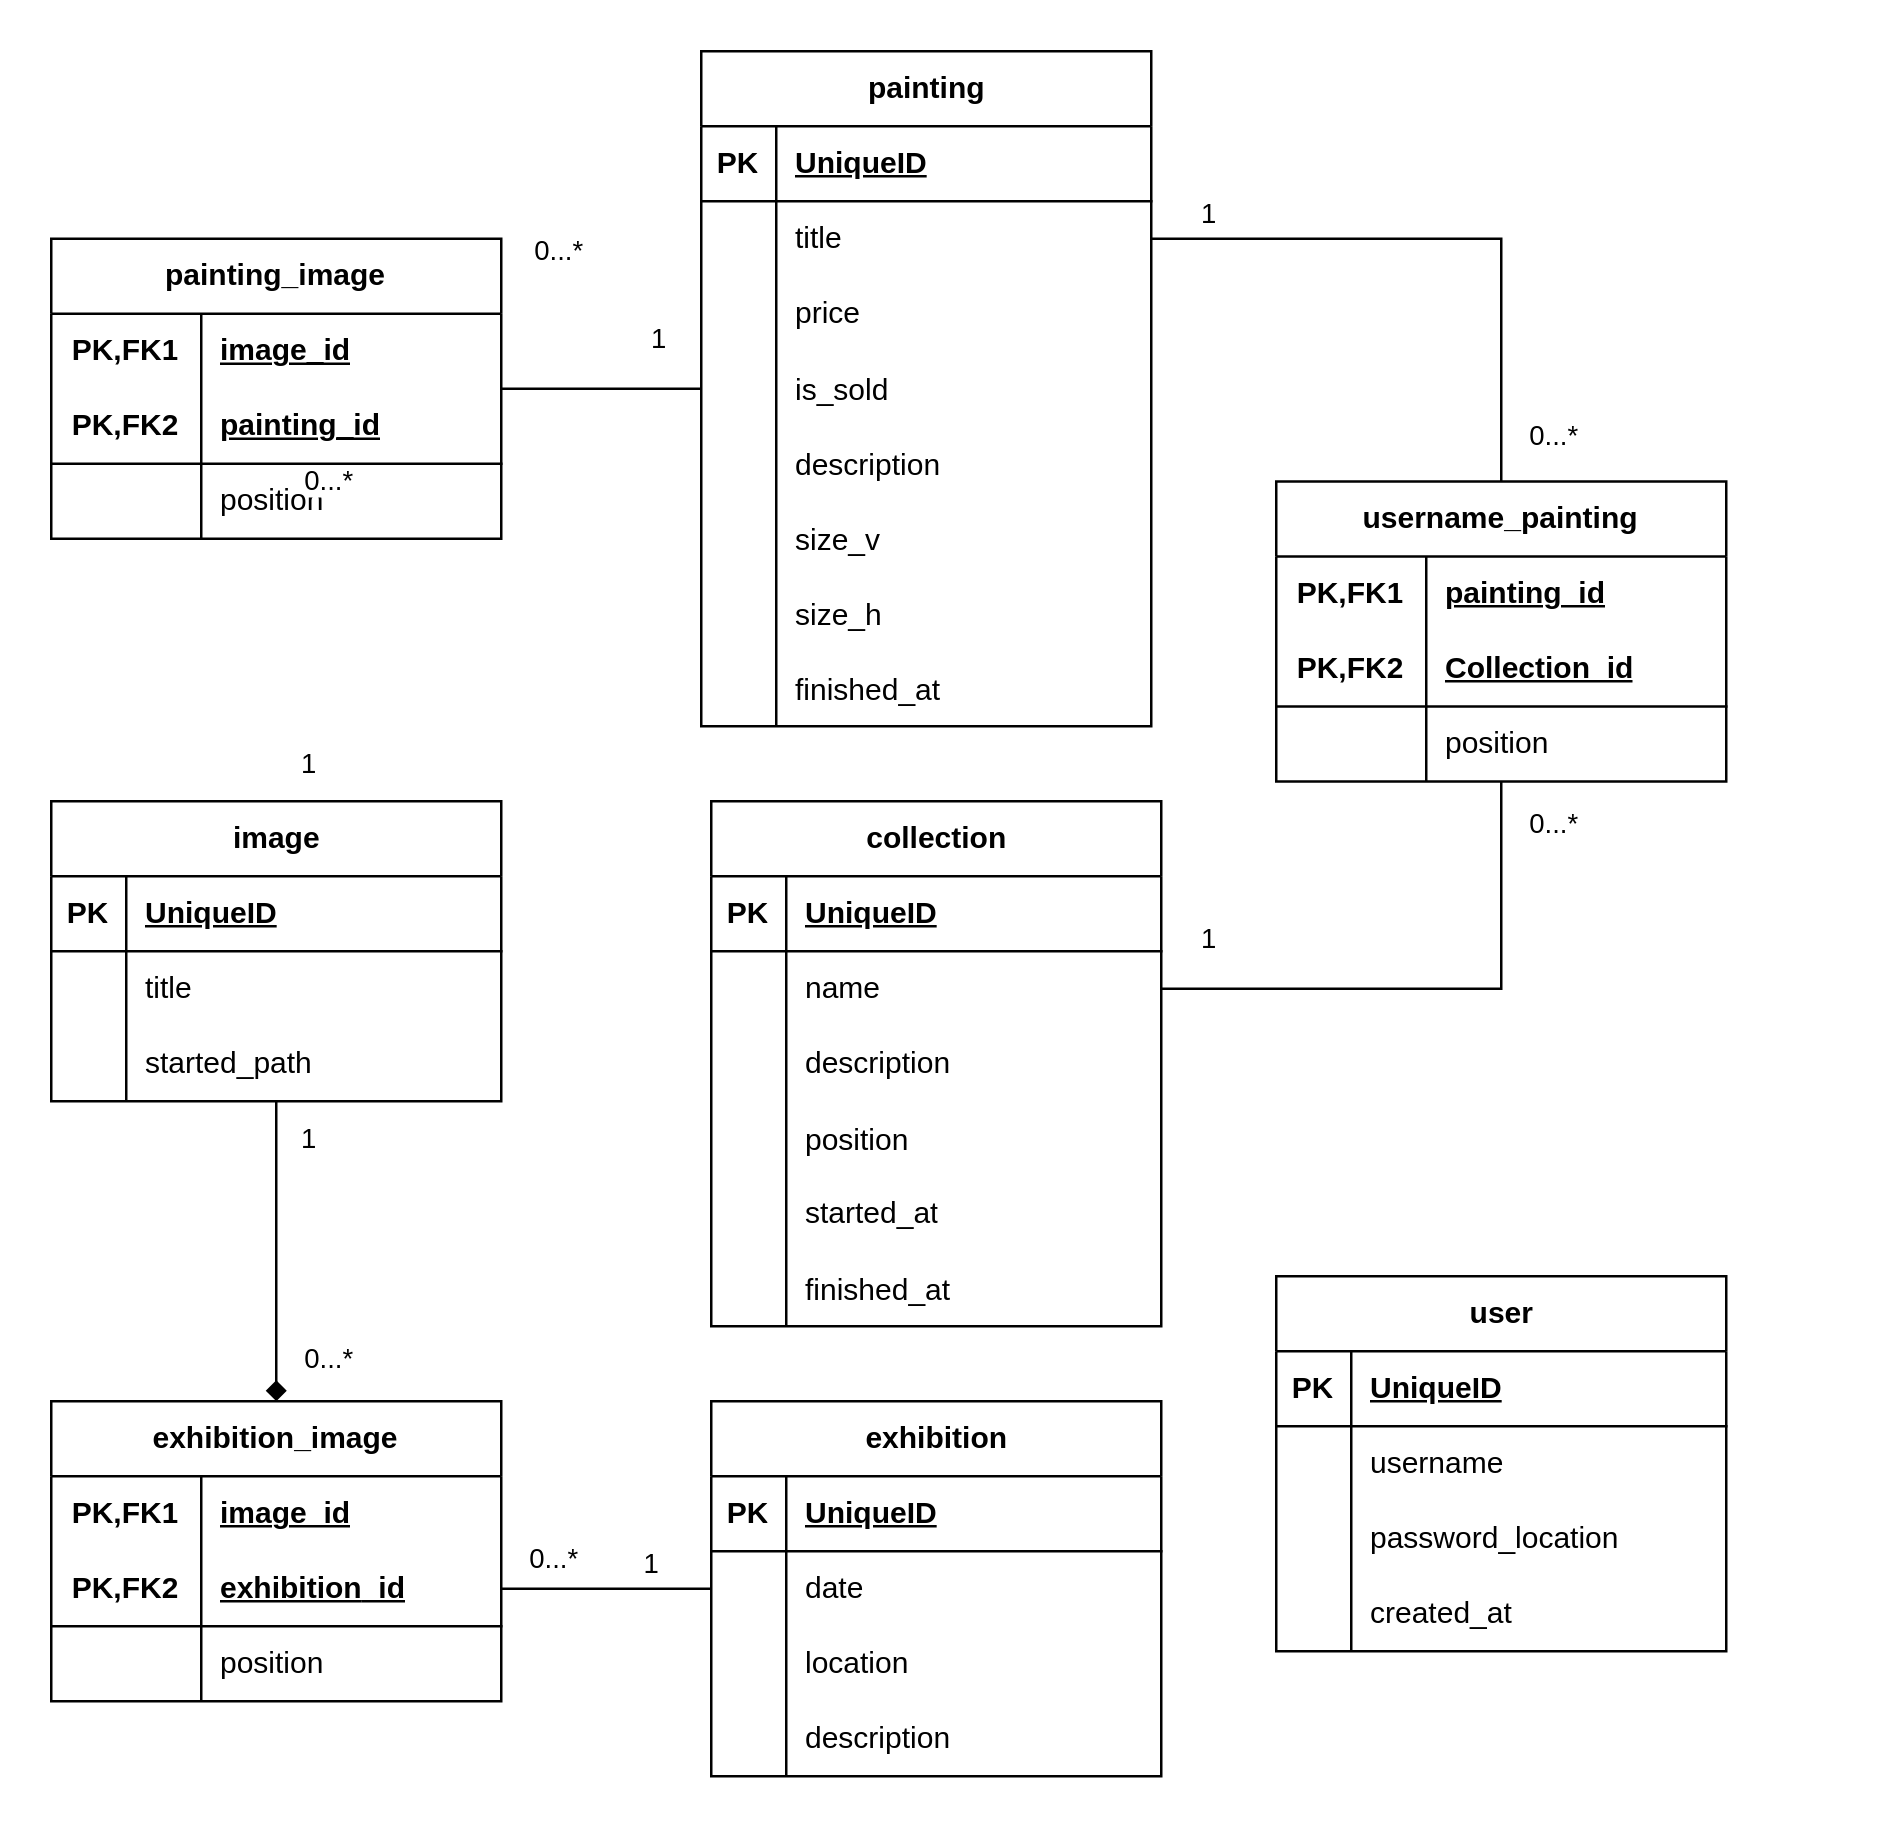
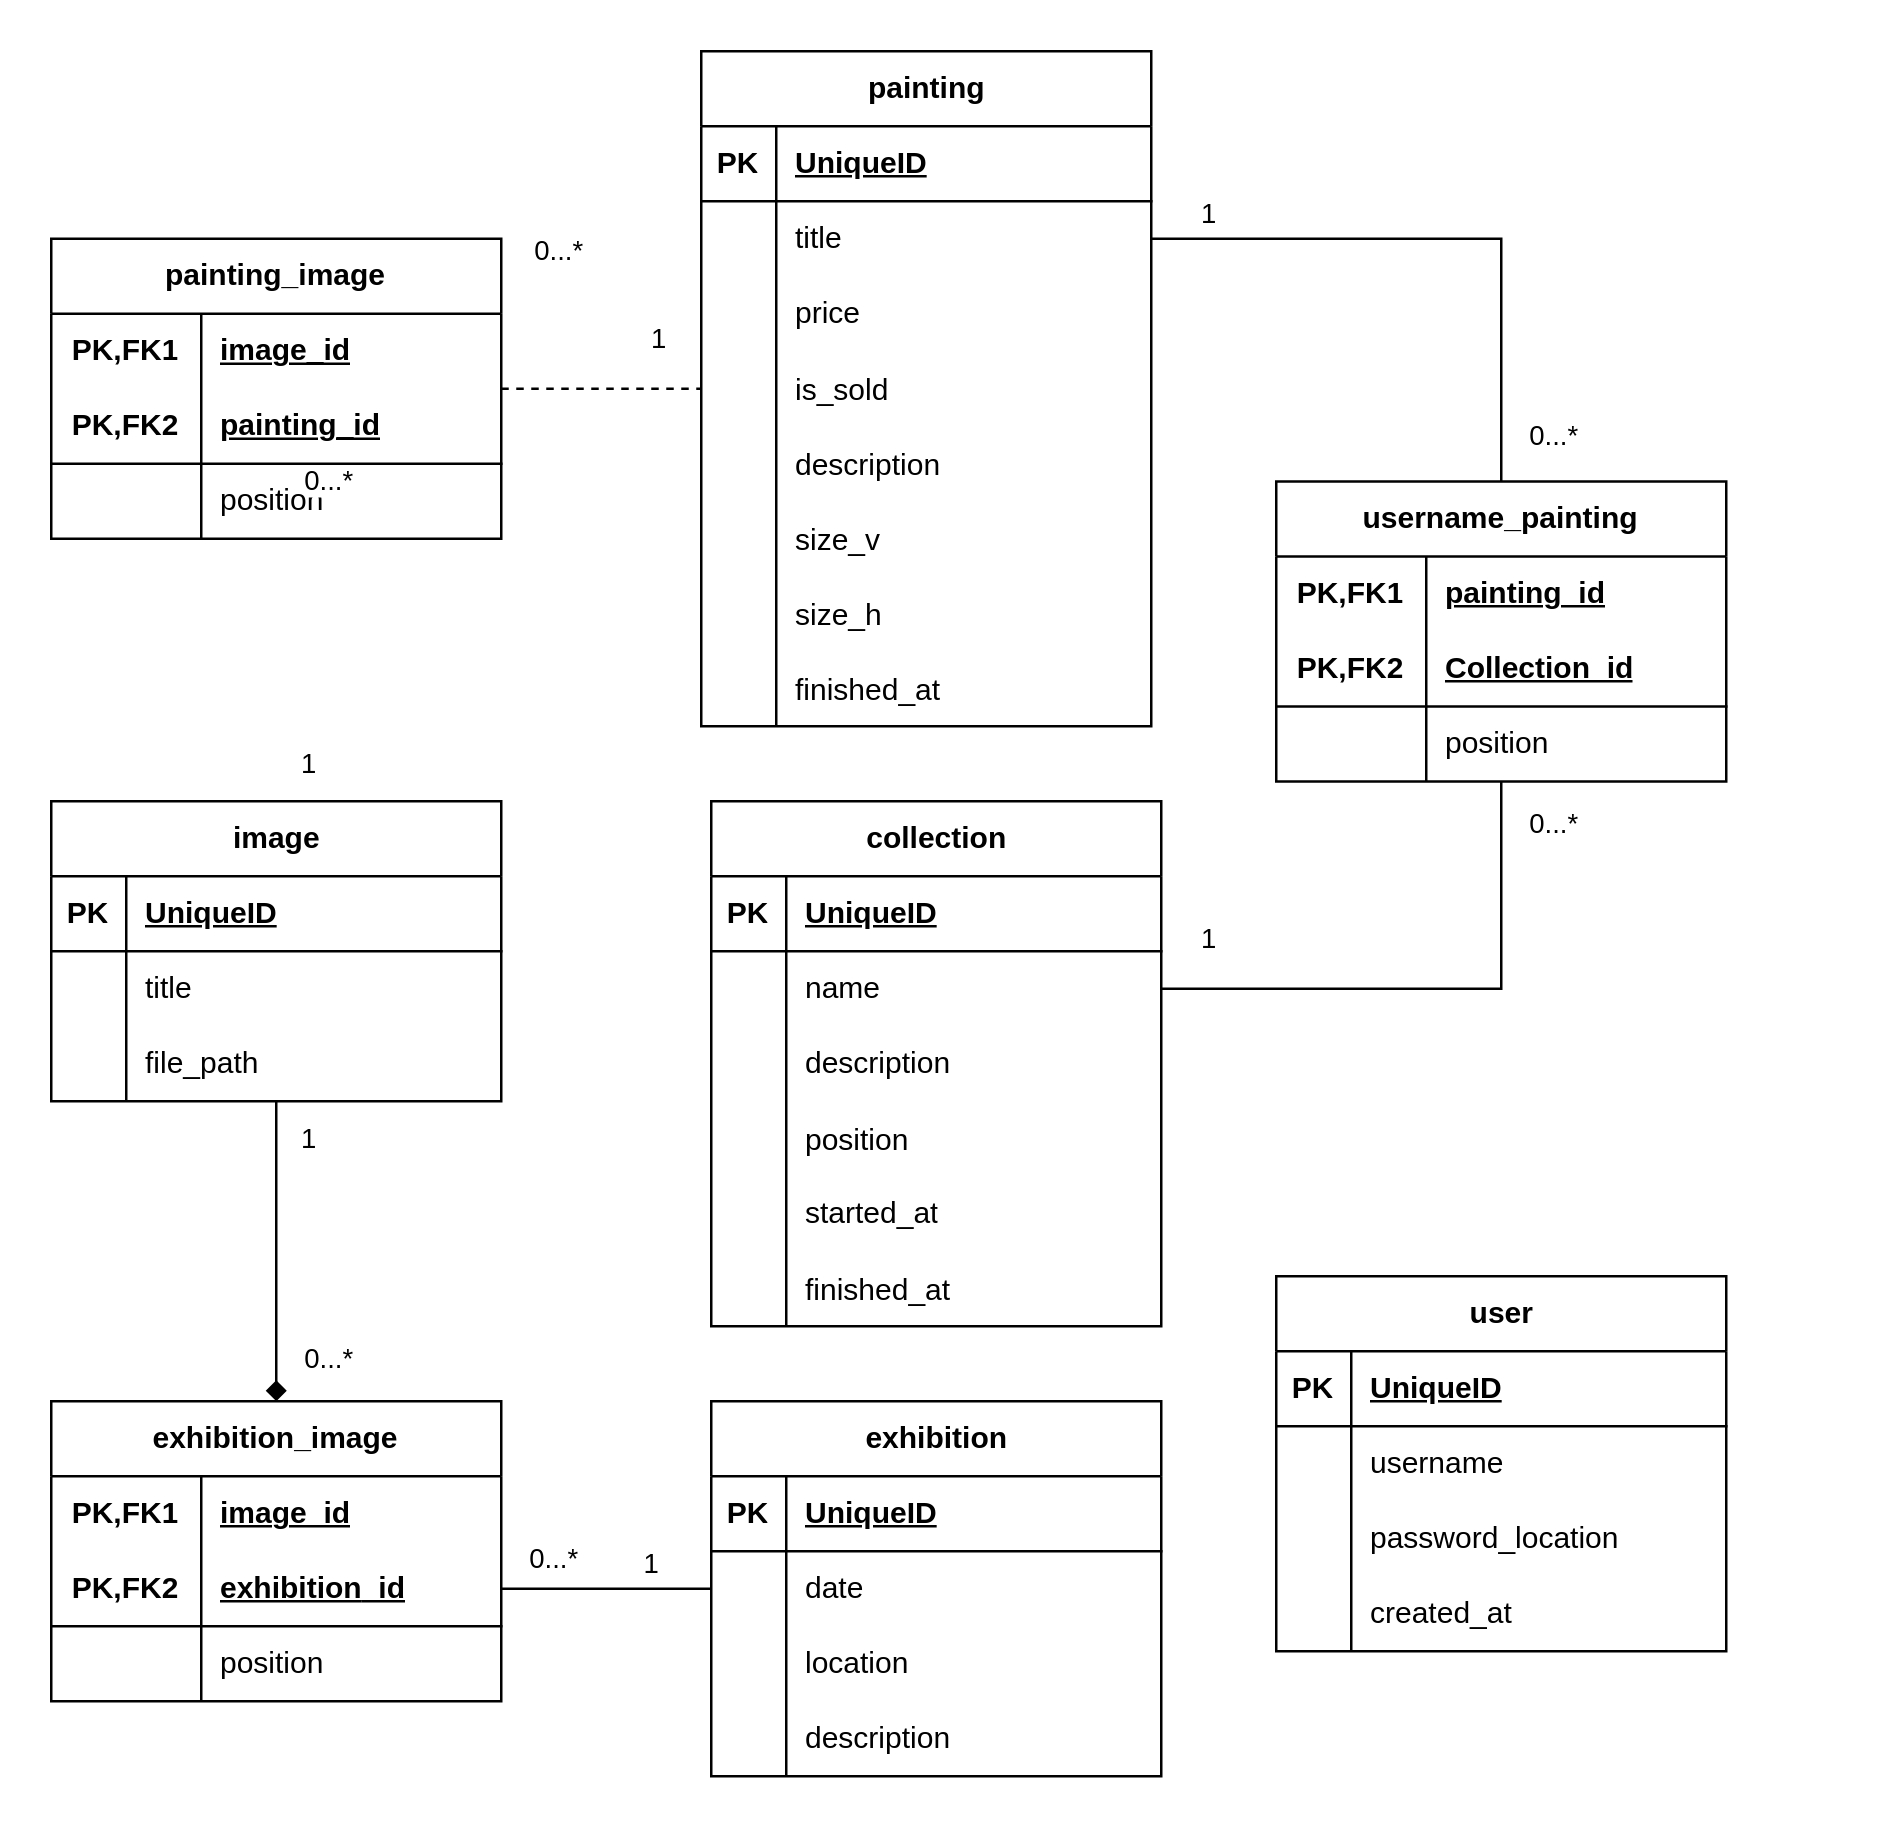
(602, 389) -> (602, 389)
(247, 1064) -> (214, 1064)
